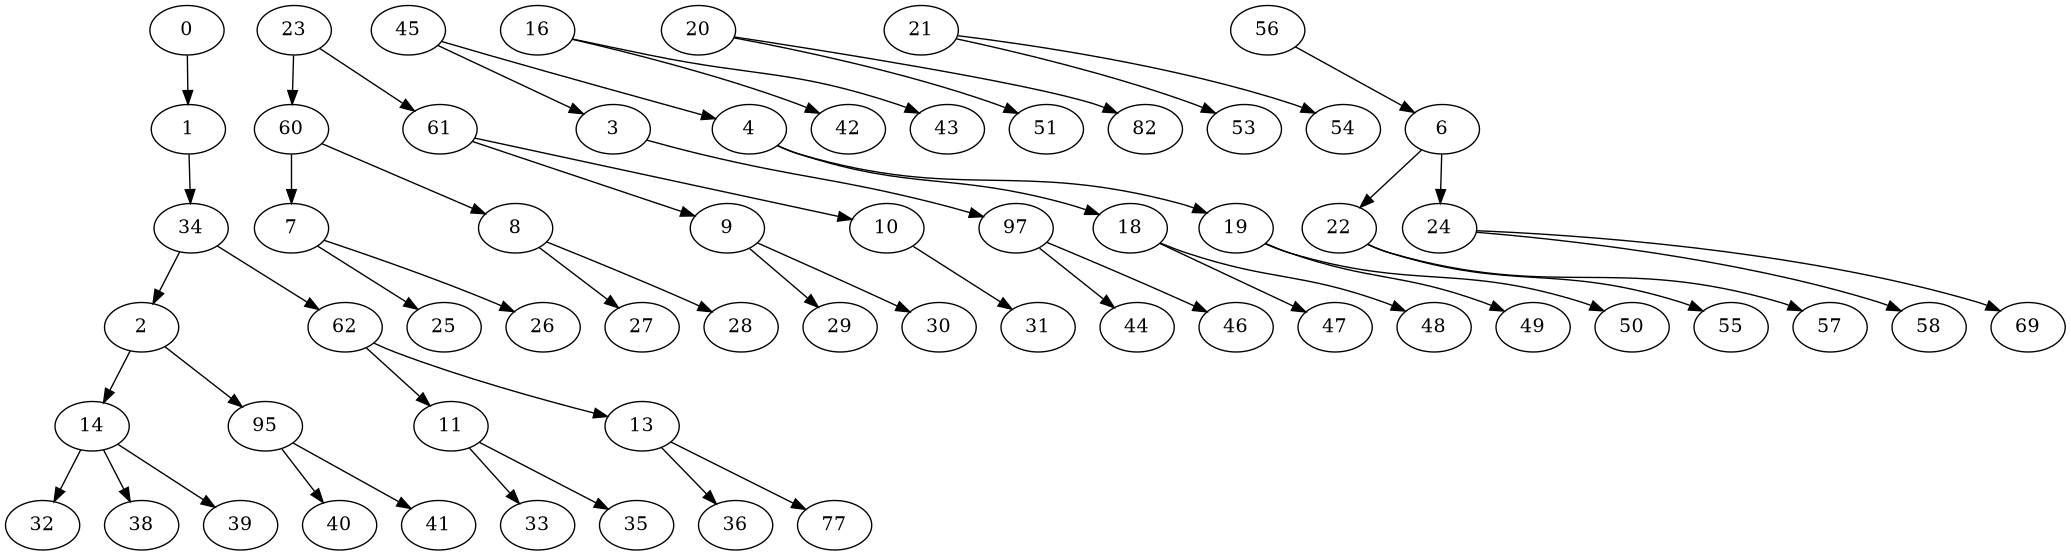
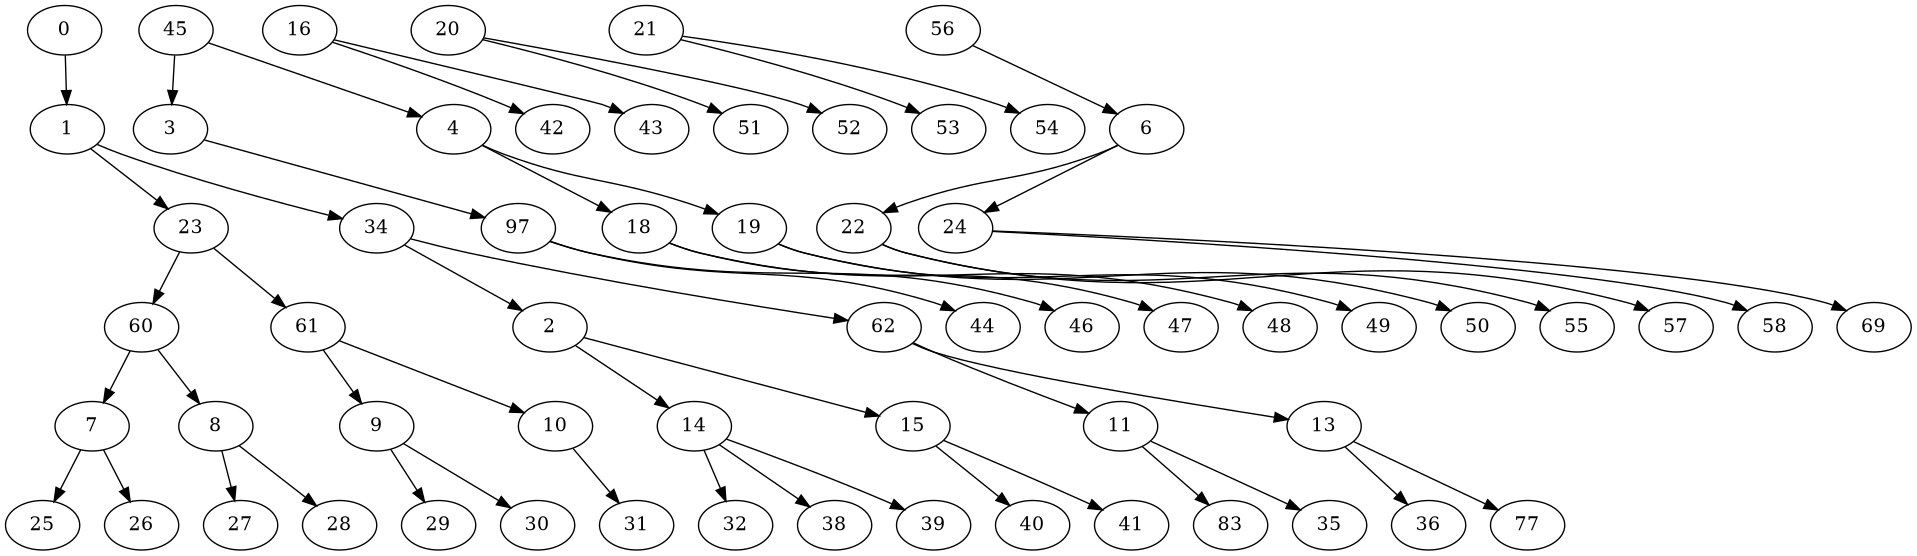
(1145, 129) -> (850, 129)
none -> (124, 174)
(265, 426) -> (913, 426)
(538, 525) -> (1231, 525)
